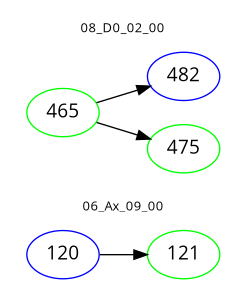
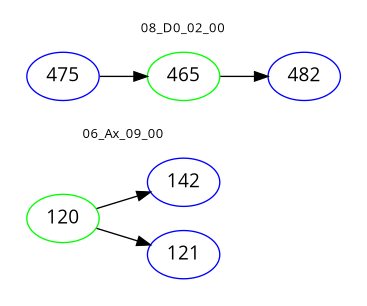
(117, 129) -> (117, 76)
(184, 149) -> (63, 76)
none -> (184, 182)
(63, 255) -> (63, 218)
(184, 255) -> (184, 255)
